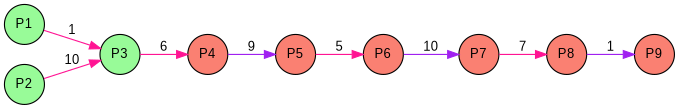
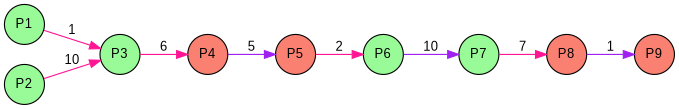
(252, 47) -> (252, 47)
(339, 47) -> (339, 47)
(383, 54) -> (383, 54)
(479, 54) -> (479, 54)
